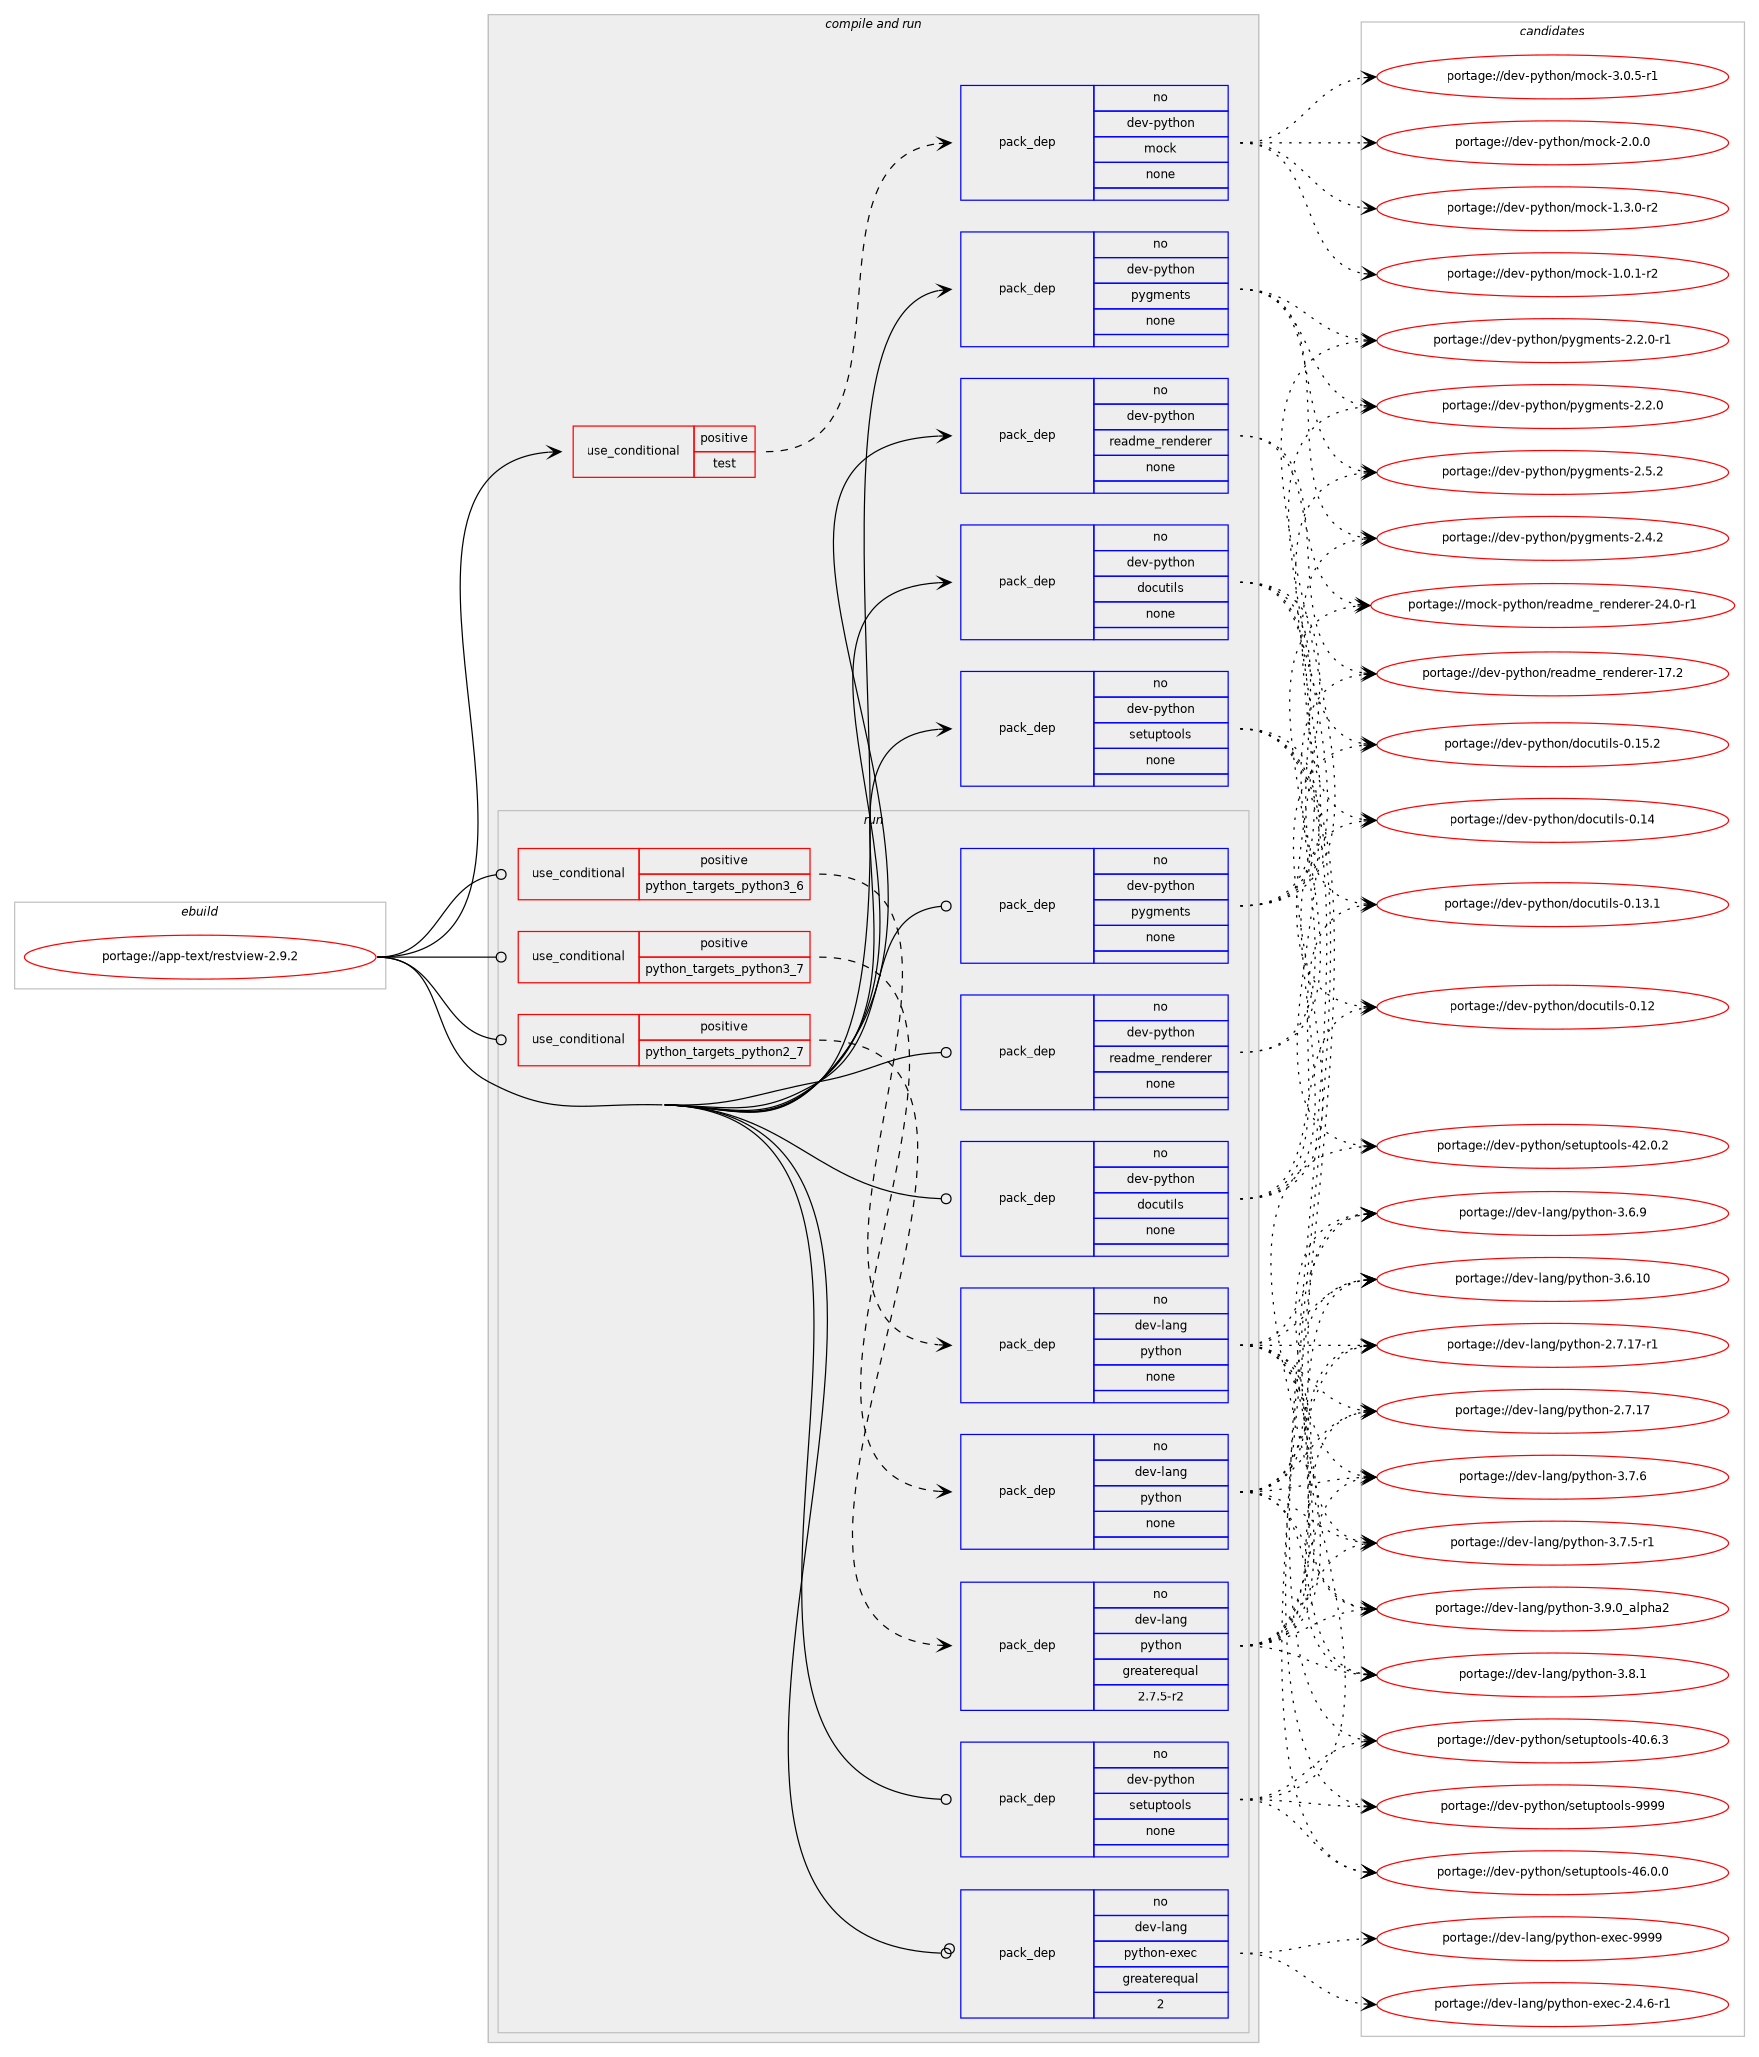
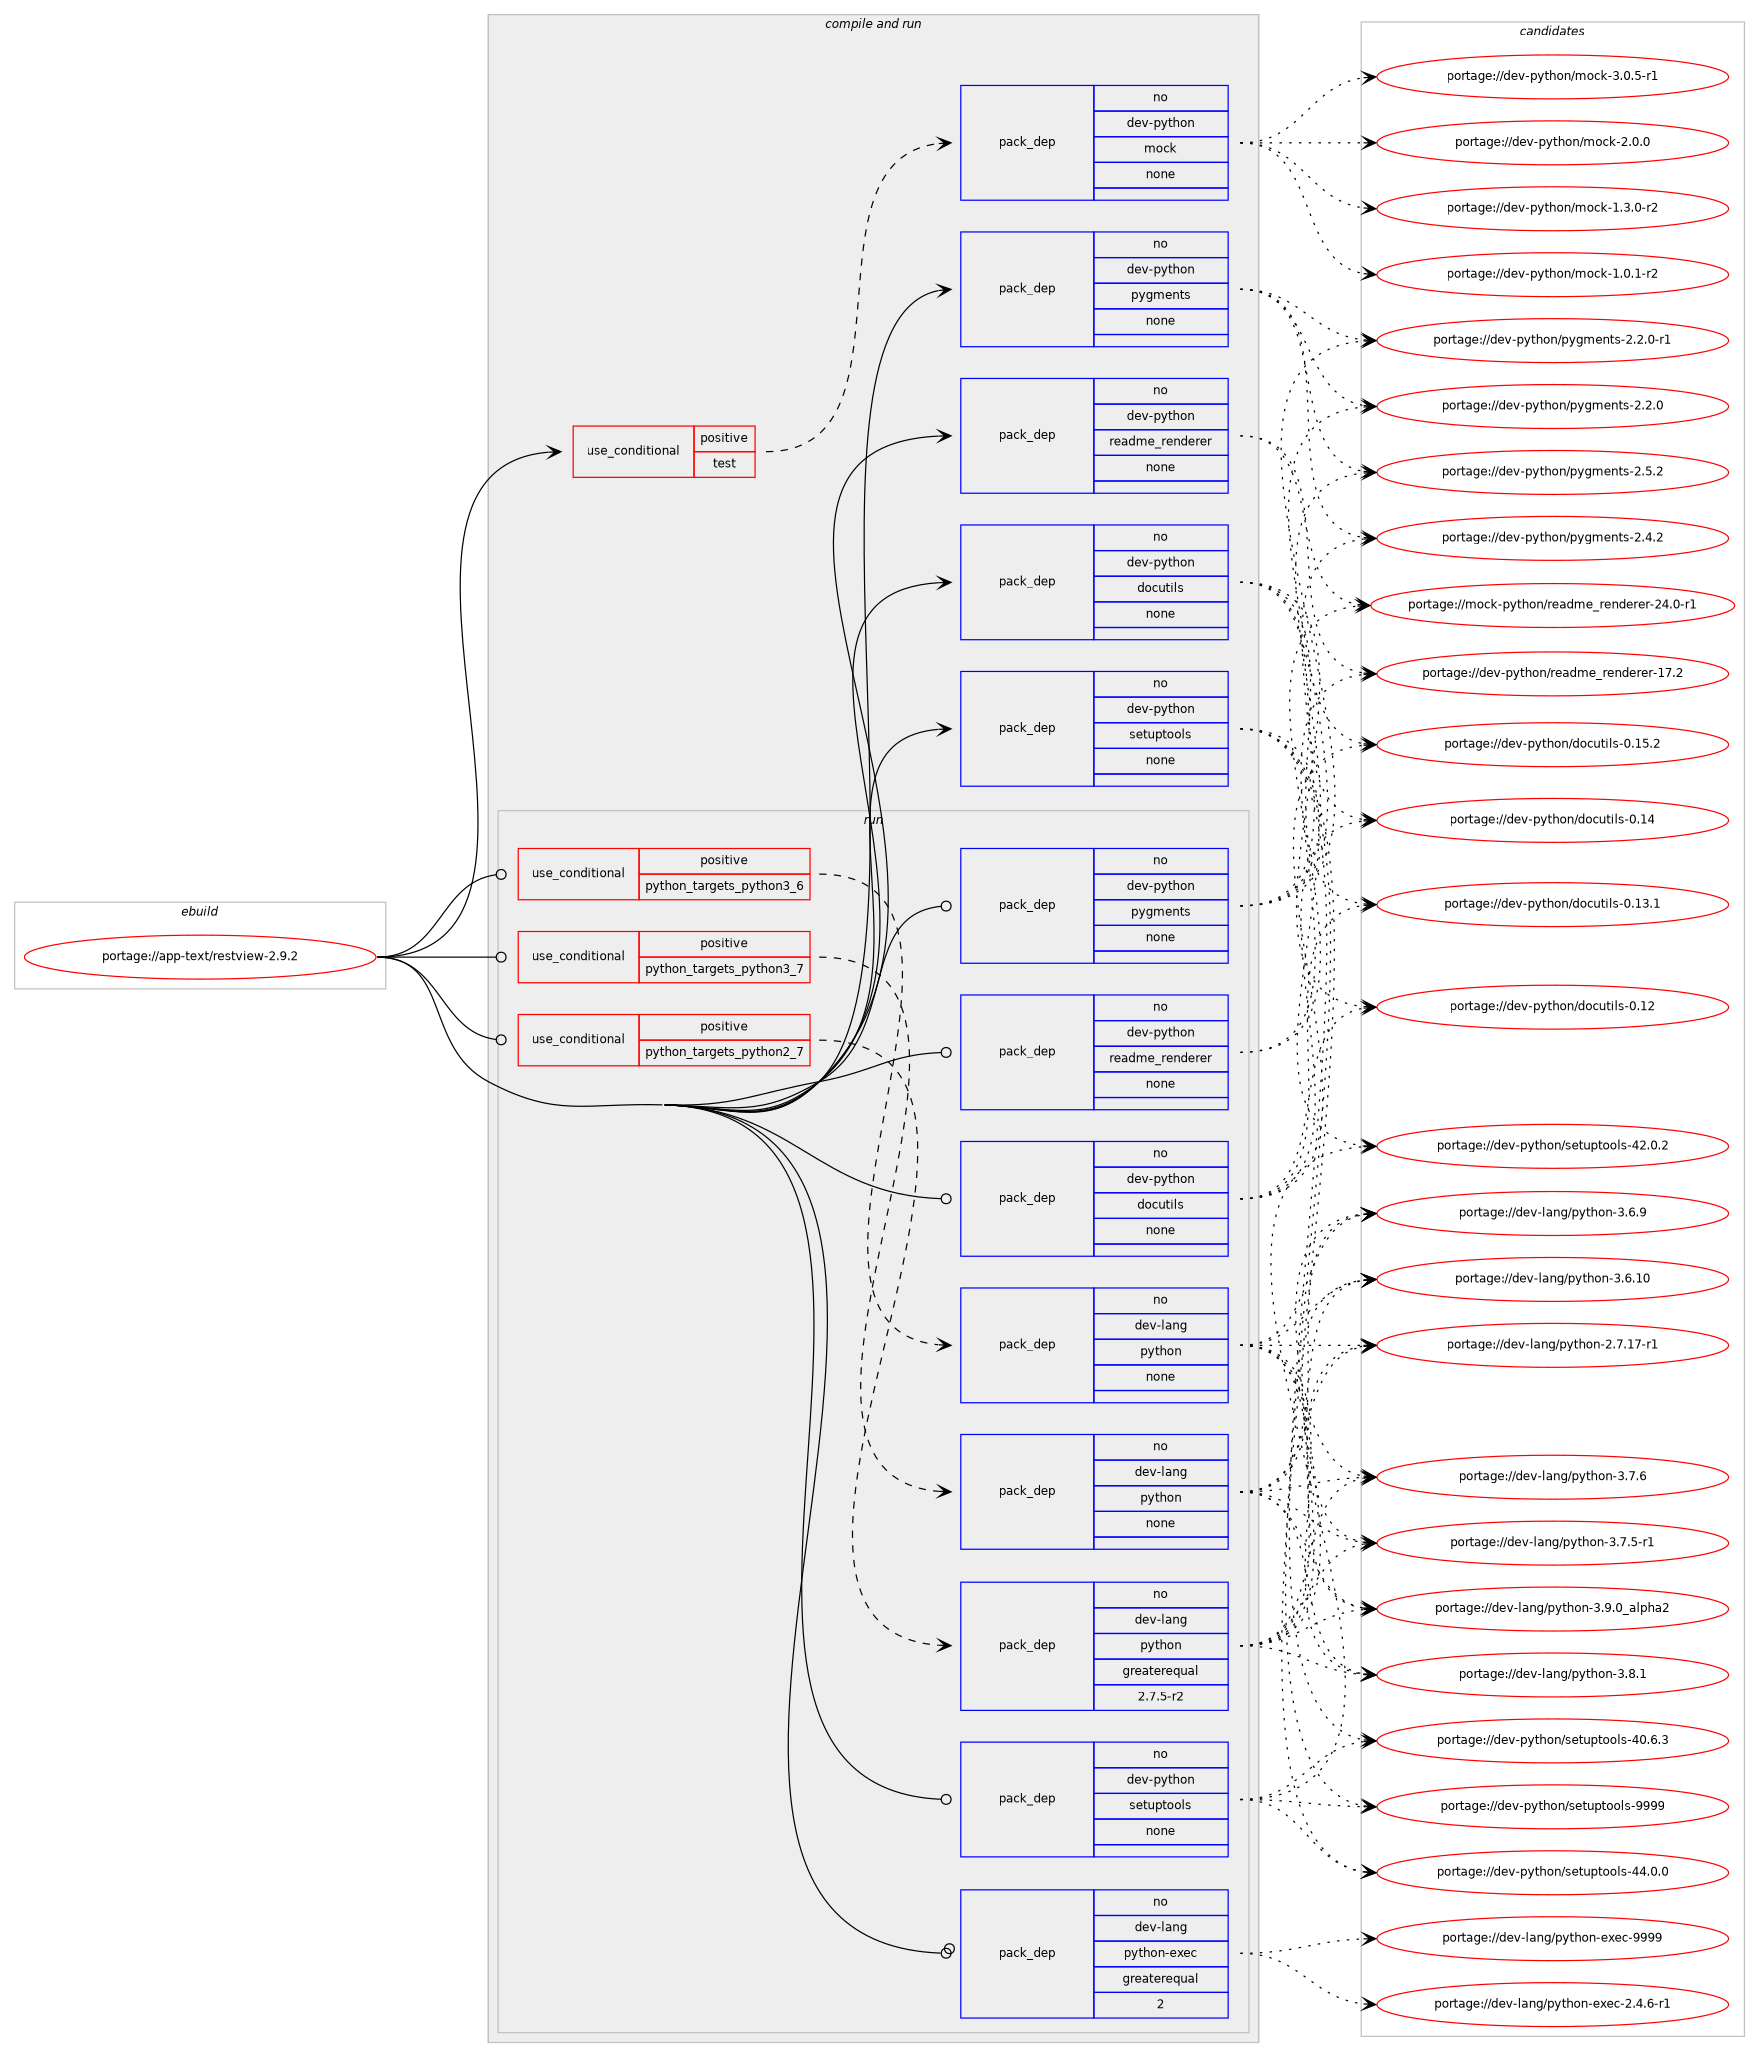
(1553, 1411) -> none
(1553, 1873) -> (1553, 1873)
